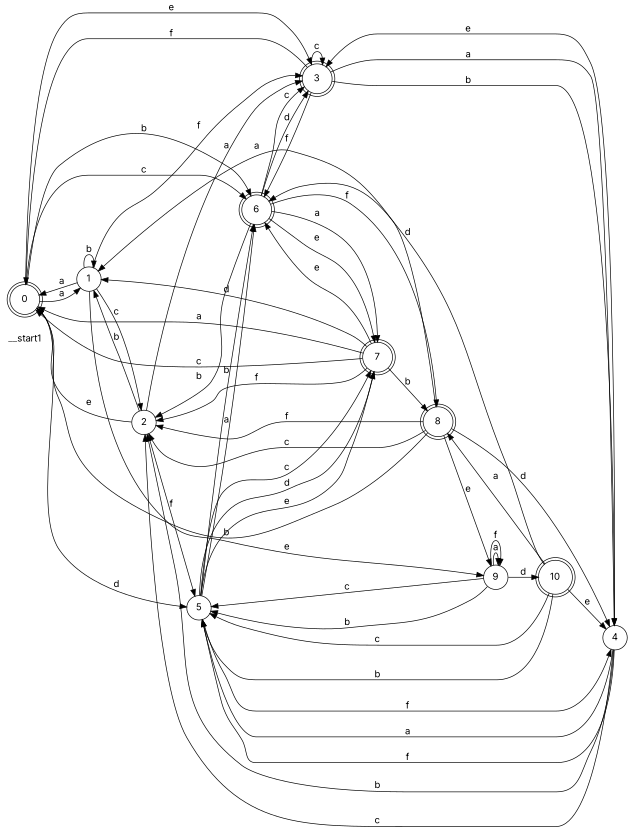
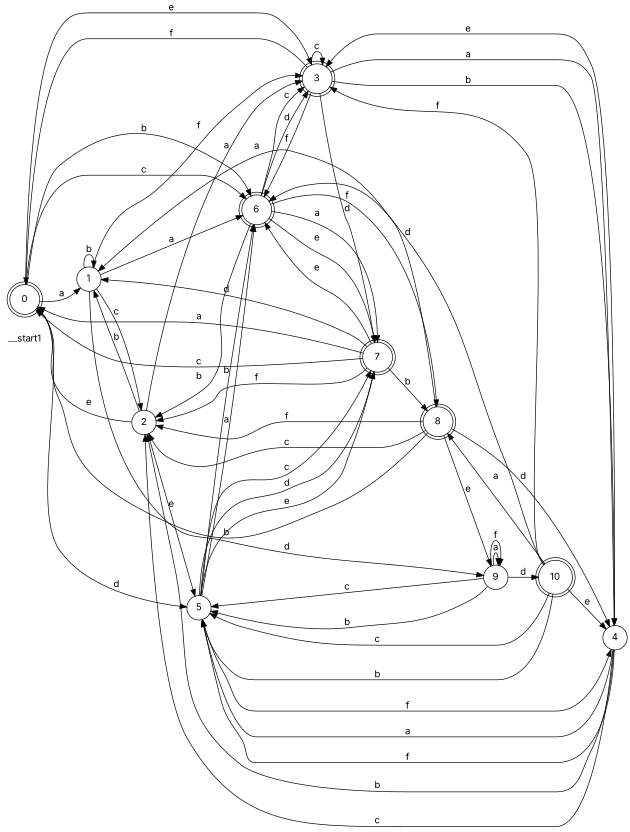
none -> (345, 215)
none -> (538, 256)
(61, 288) -> (169, 246)
(171, 504) -> (171, 504)
(287, 547) -> (287, 547)
